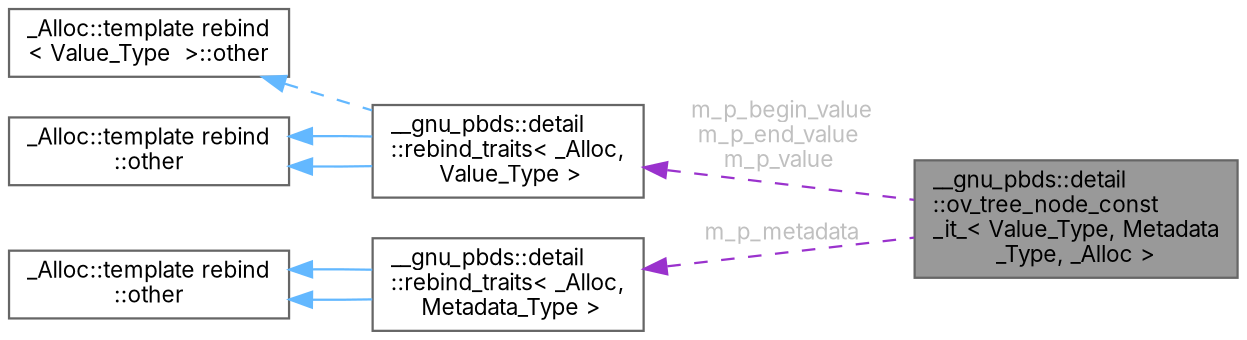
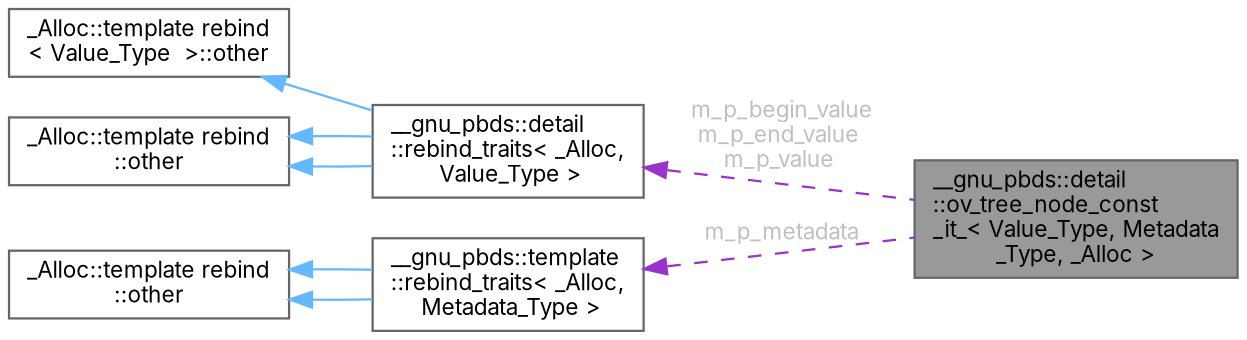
(328, 97) -> (328, 97)
(508, 285) -> (508, 285)
